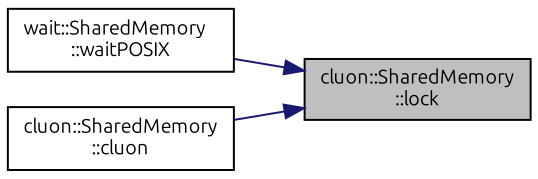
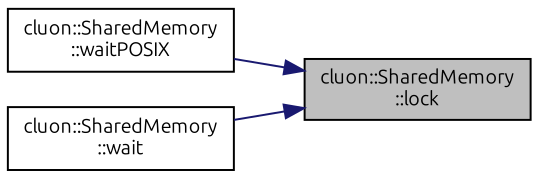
(121, 40) -> (121, 40)
(121, 139) -> (121, 139)
